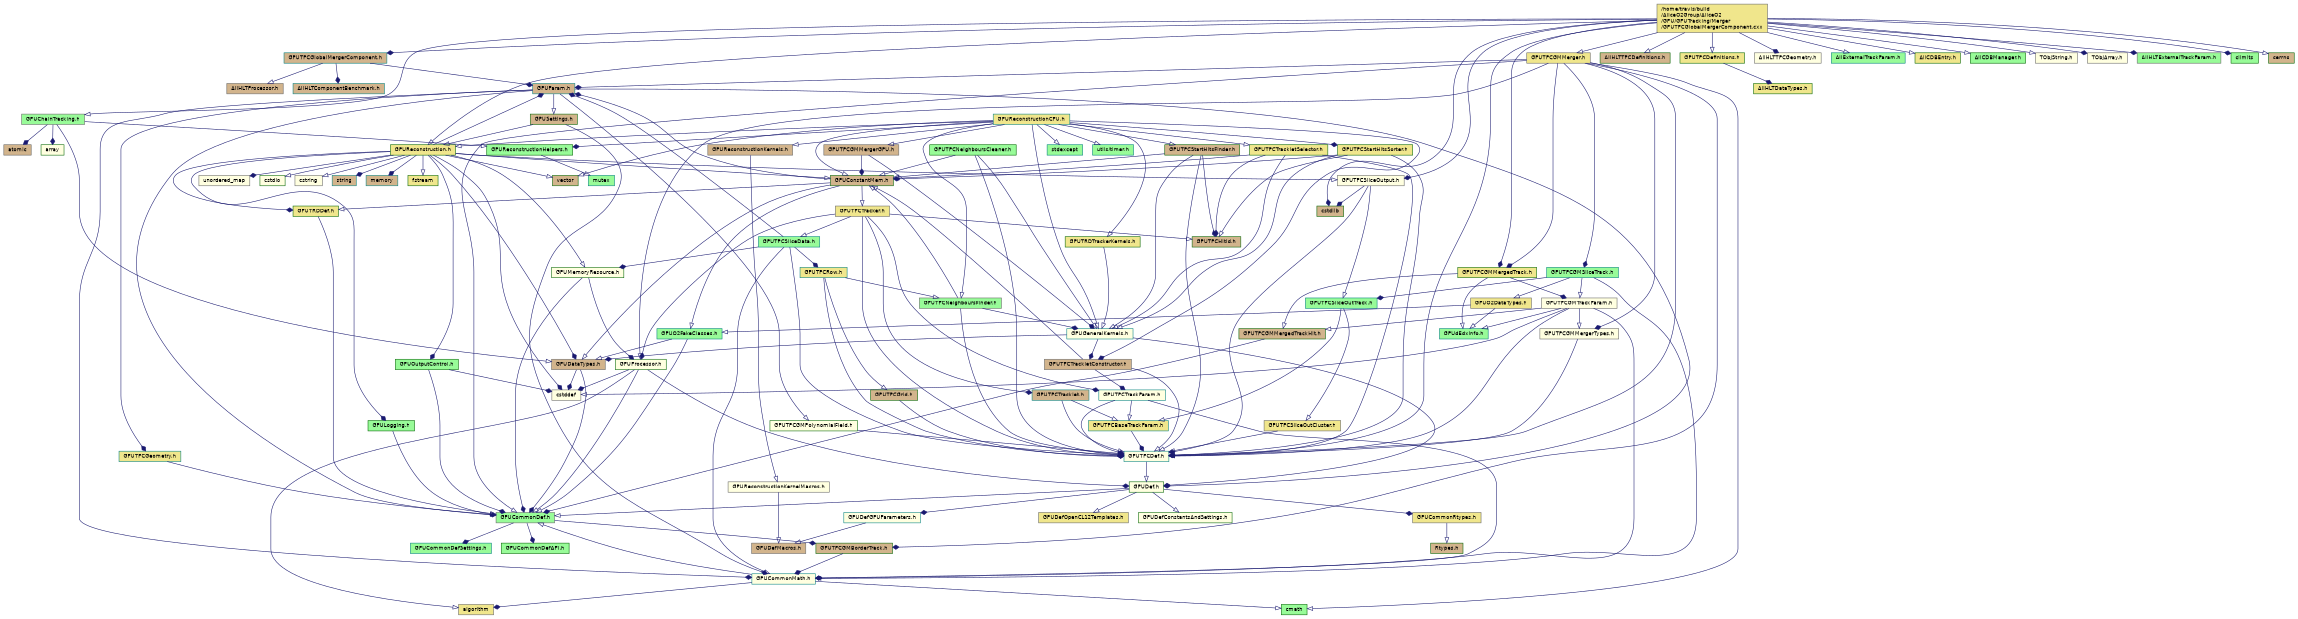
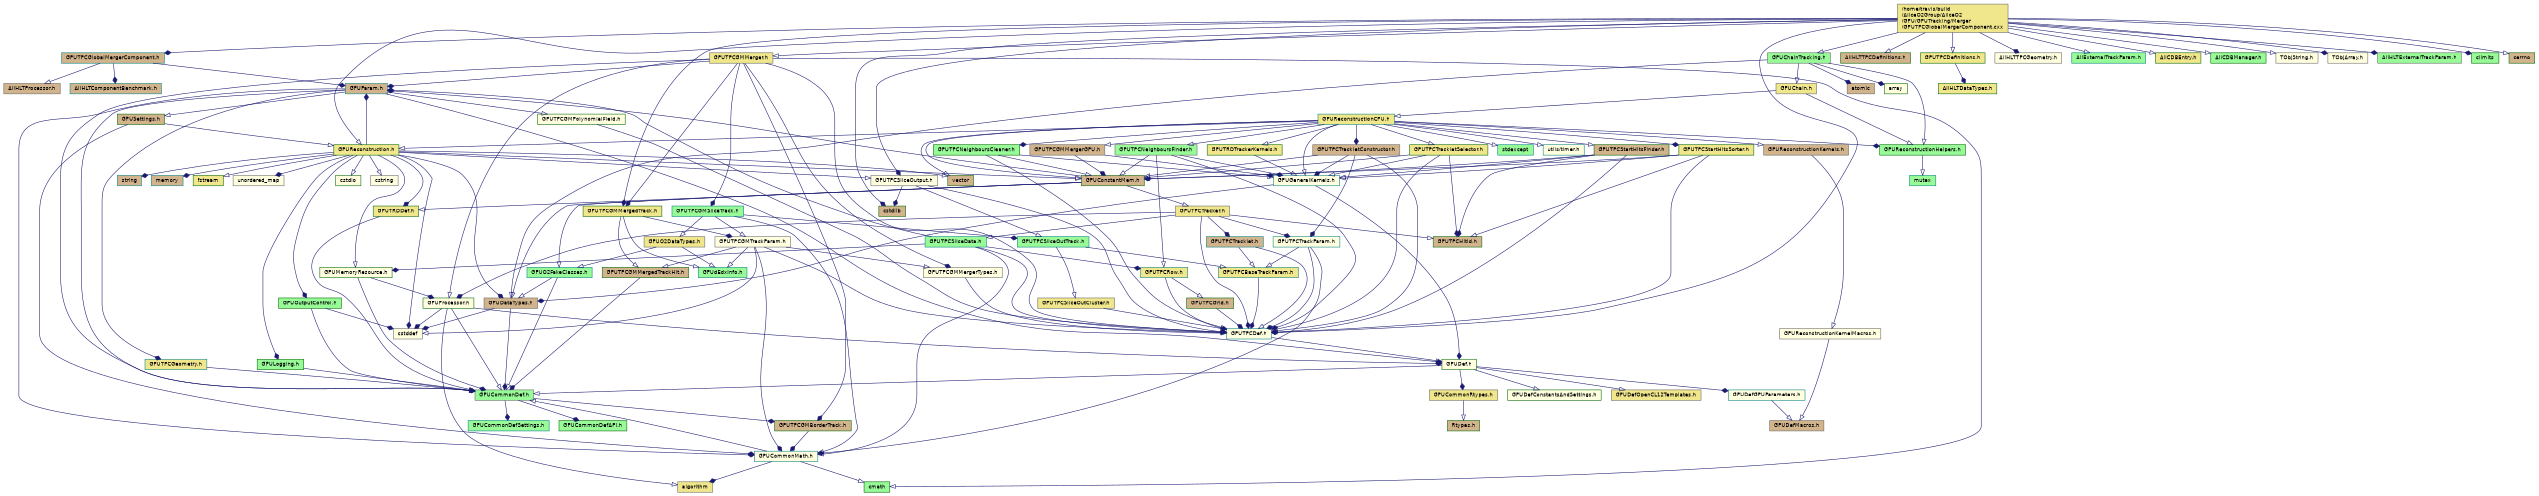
none -> (1796, 89)
none -> (1172, 133)
(1113, 150) -> (1564, 150)
(889, 287) -> (1160, 208)
(1095, 346) -> (1331, 166)
